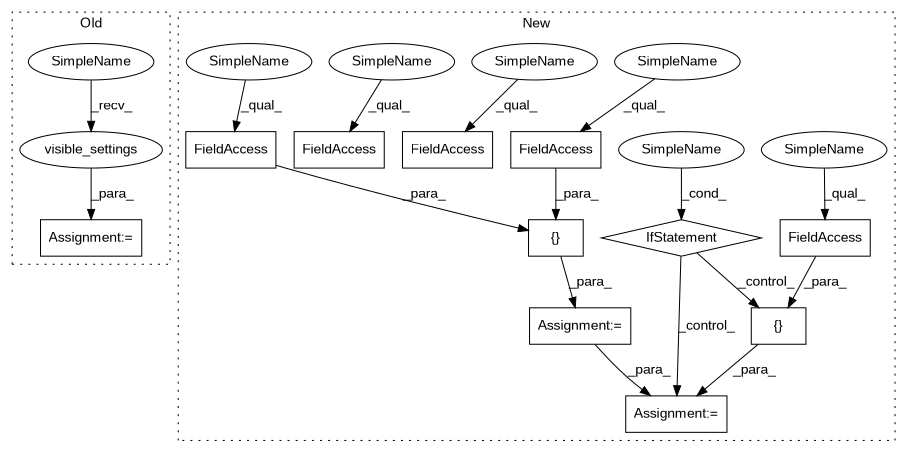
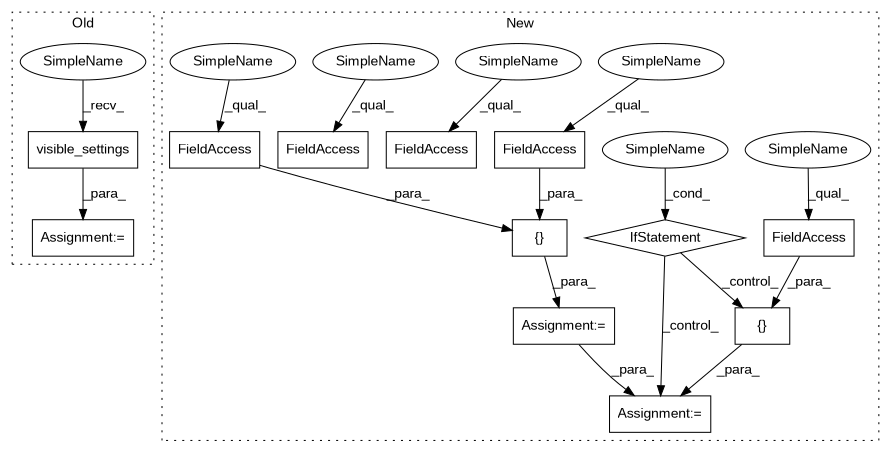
(91, 150) -> (83, 150)
